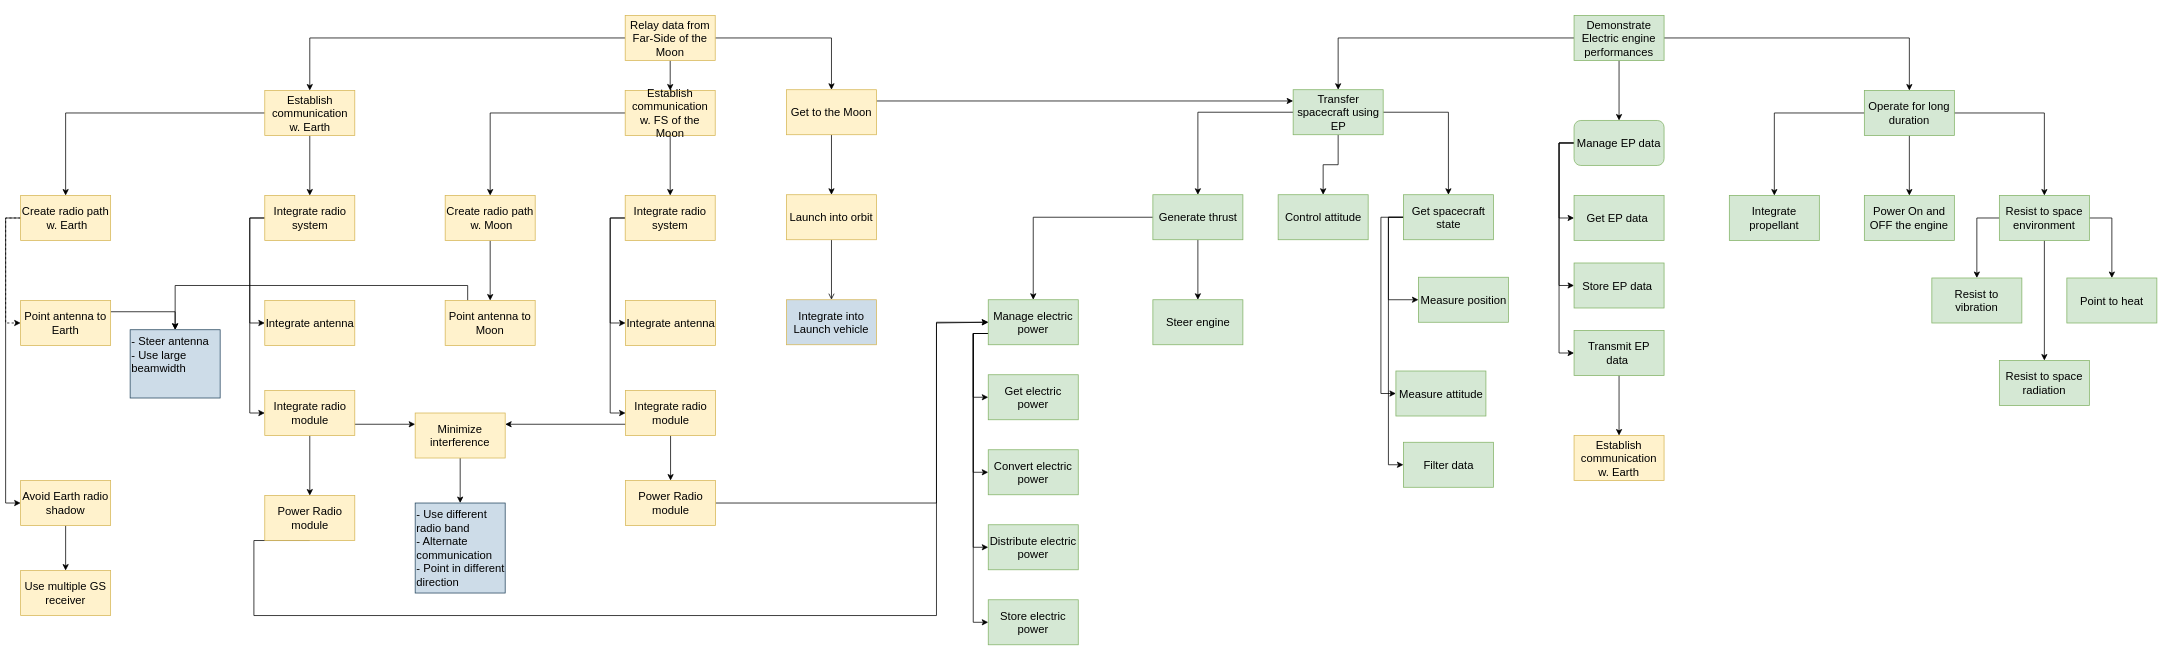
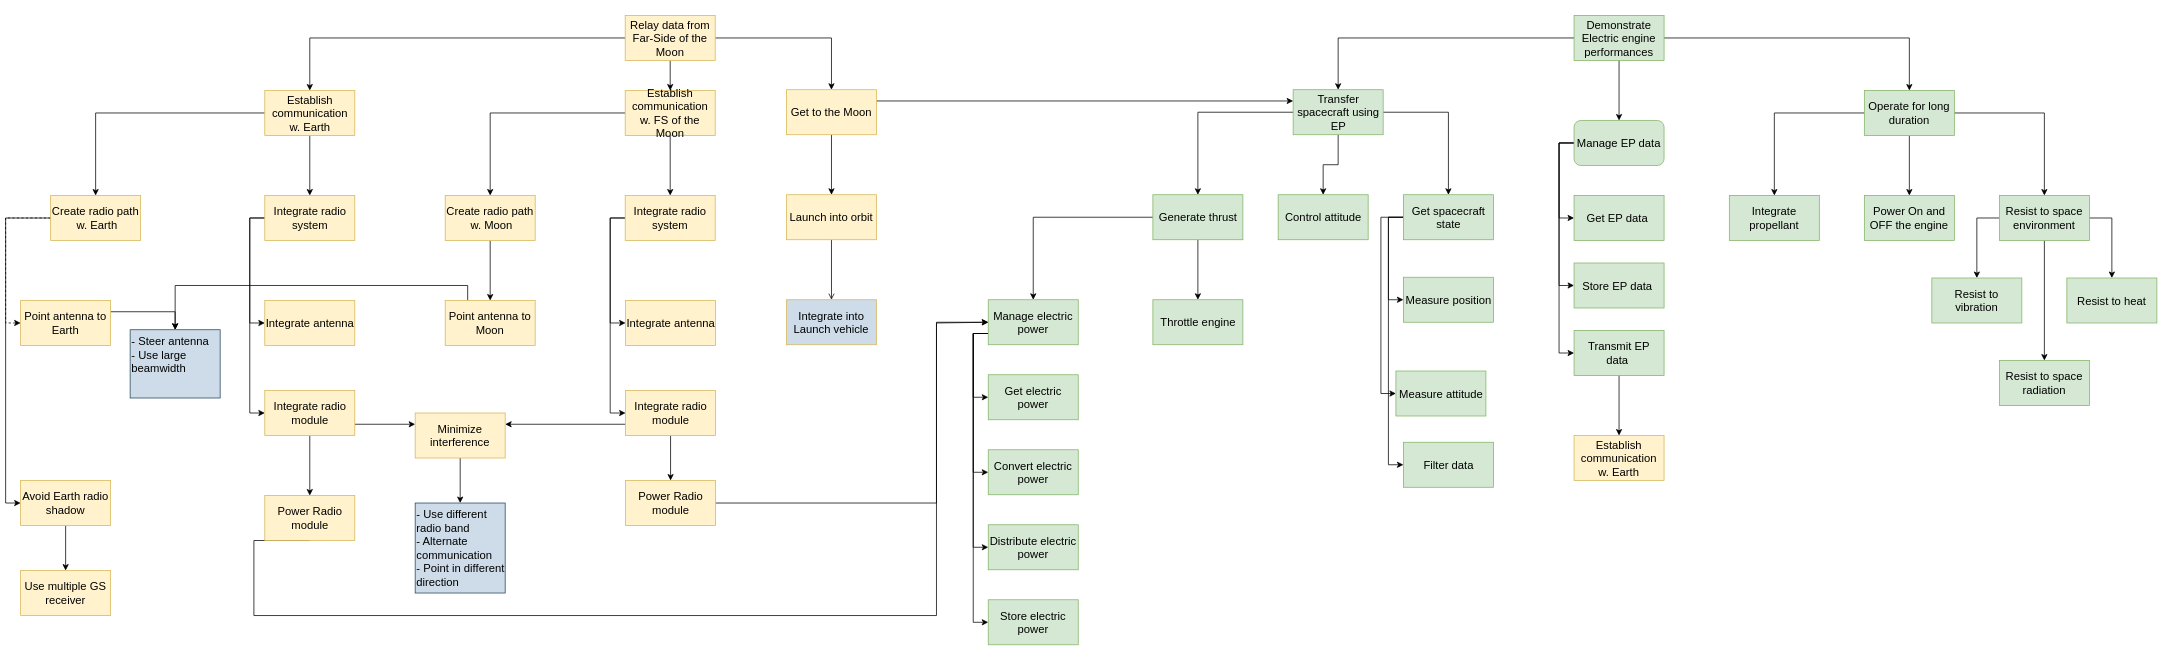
(66, 218) -> (96, 218)
(1463, 300) -> (1448, 300)
(2112, 300) -> (2112, 300)
(1198, 322) -> (1198, 322)
